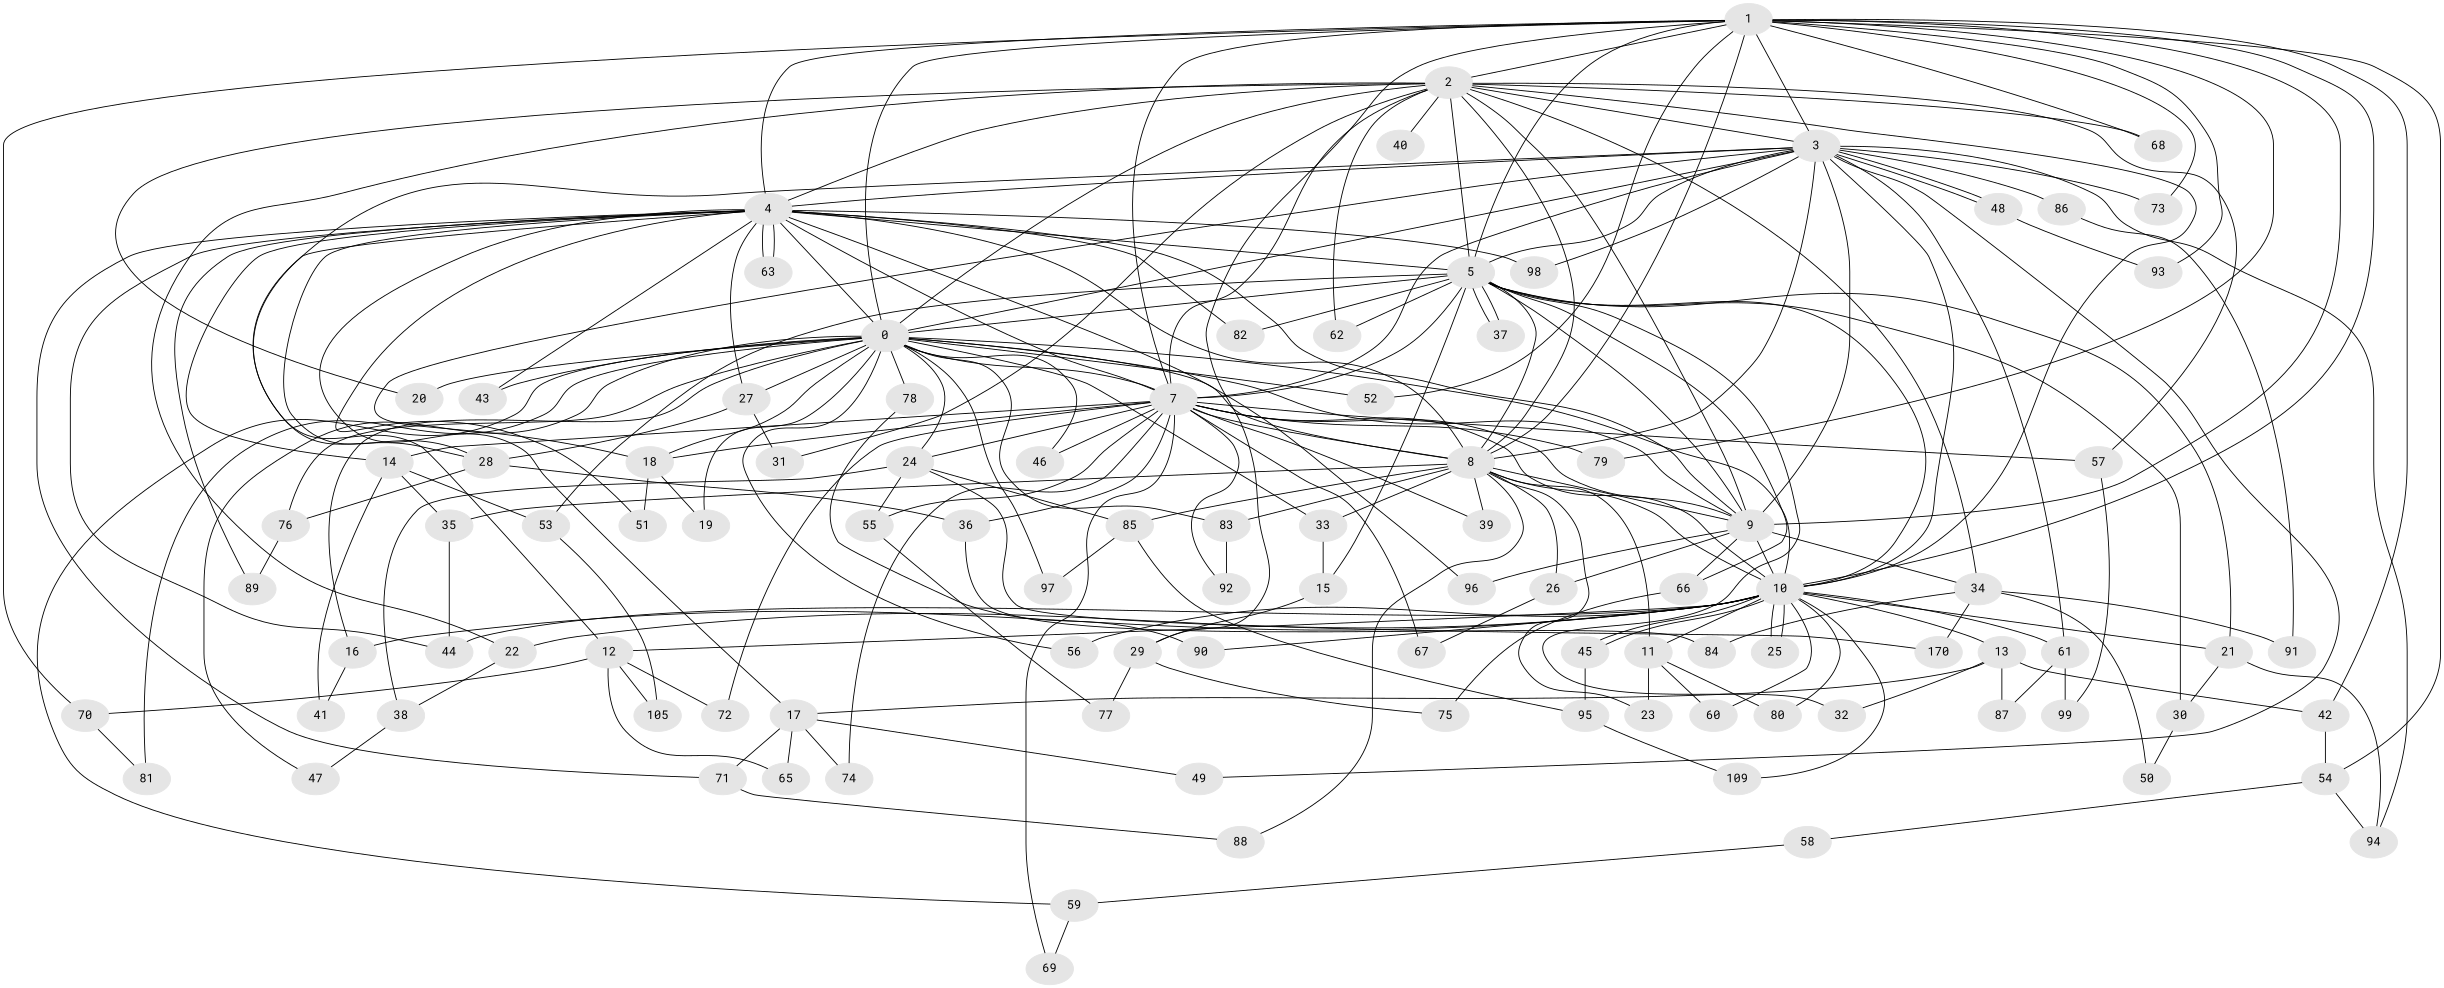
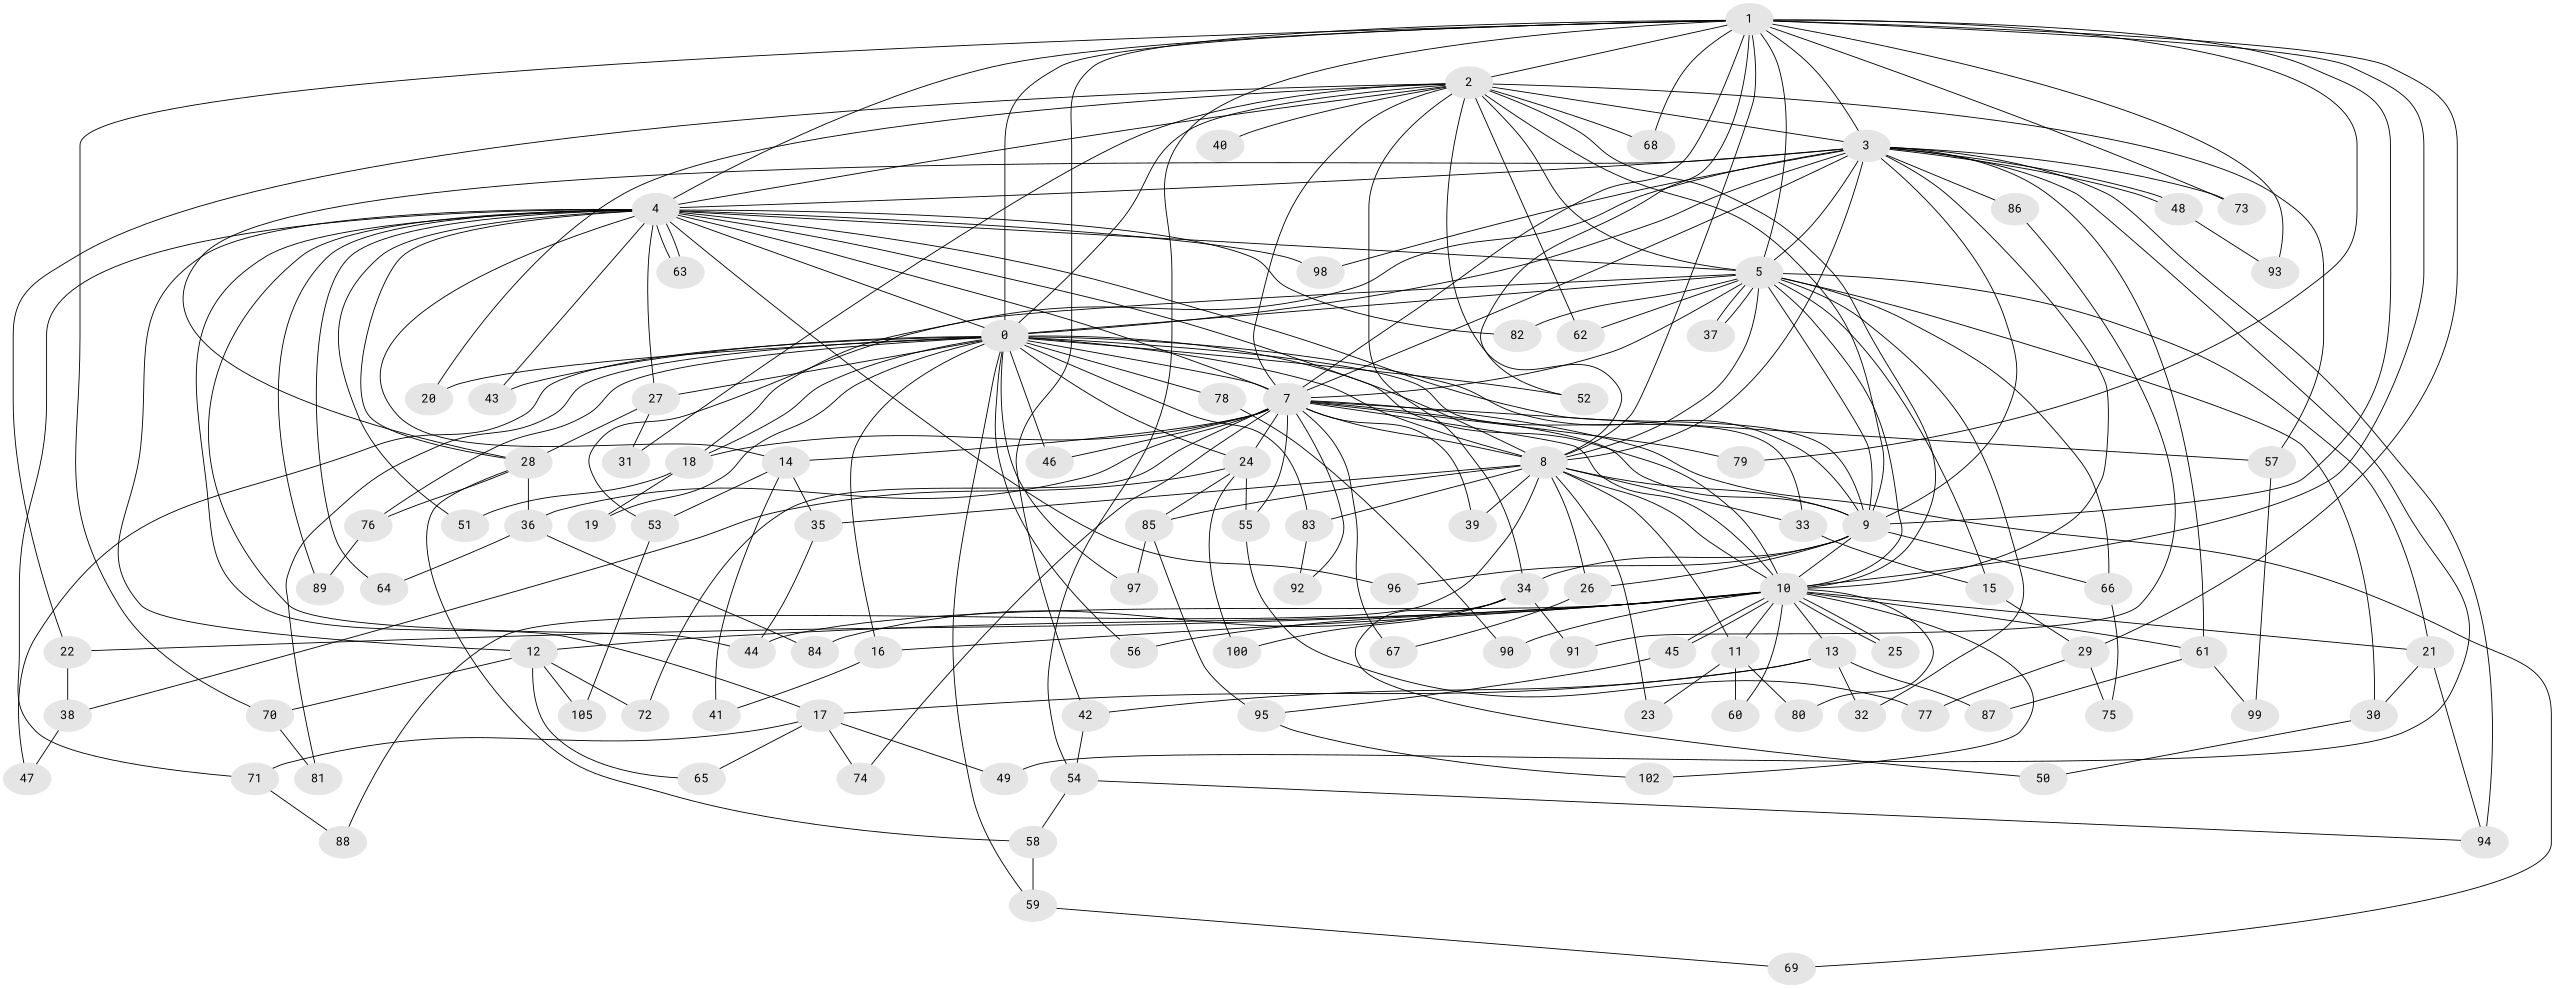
none -> (384, 589)
(1939, 652) -> (1237, 652)
none -> (598, 774)
(1737, 779) -> (1649, 779)
